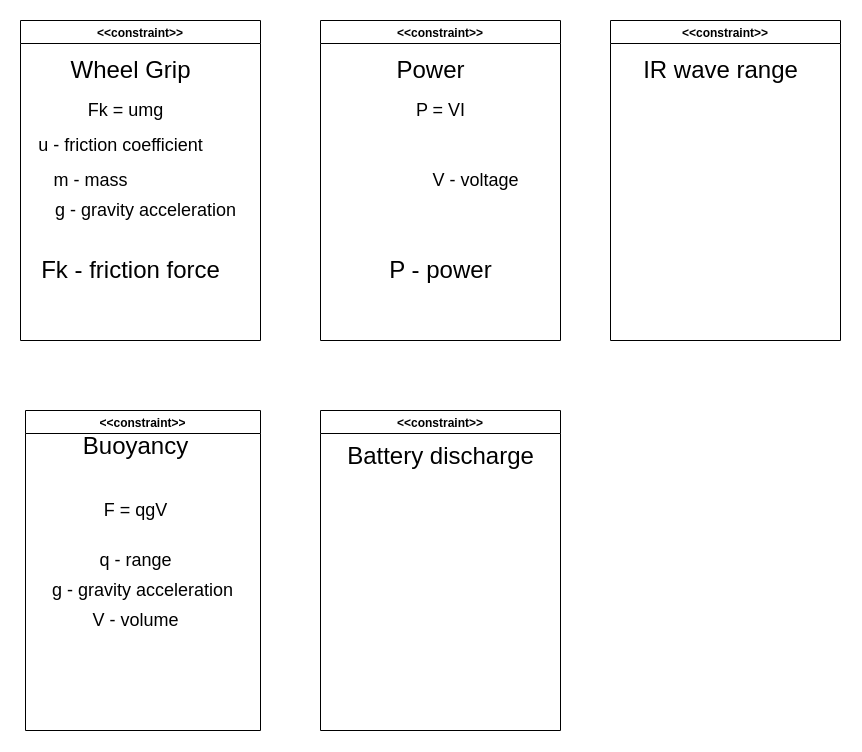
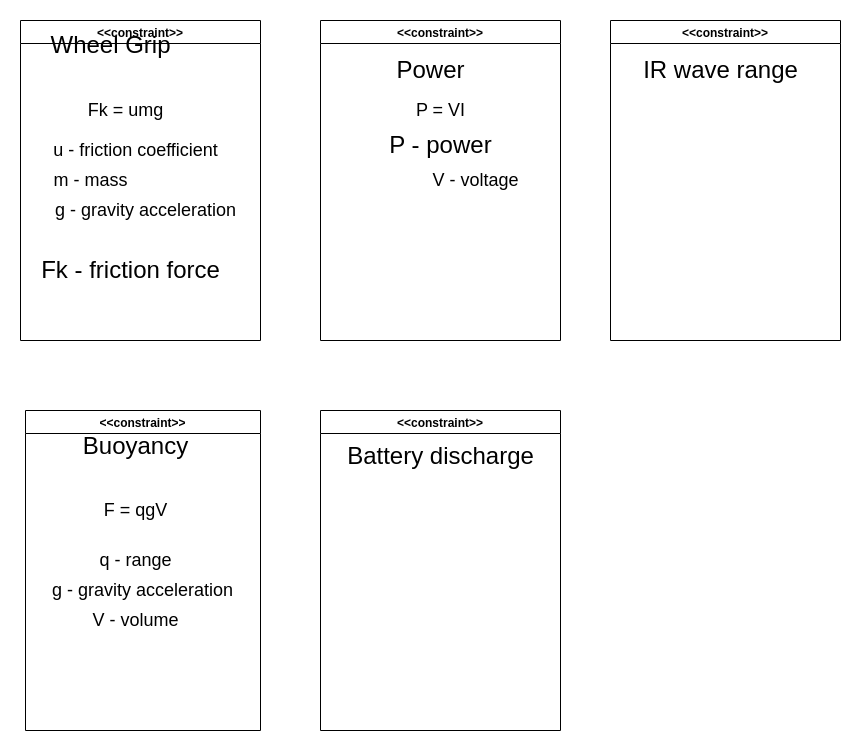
(131, 71) -> (111, 46)
(121, 146) -> (136, 151)
(441, 271) -> (441, 146)
